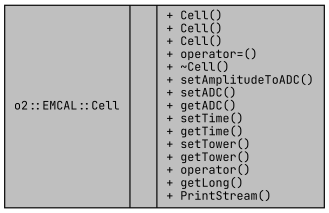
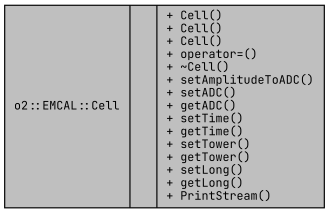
(209, 170) -> (205, 170)
